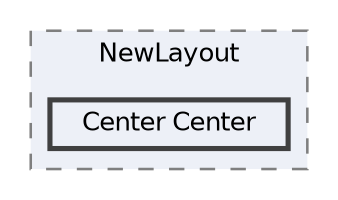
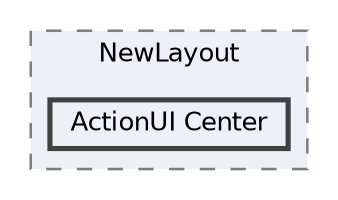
(169, 124) -> (169, 124)
